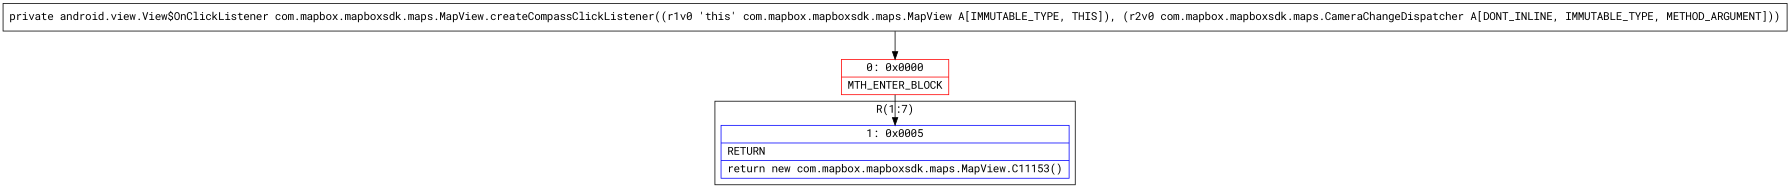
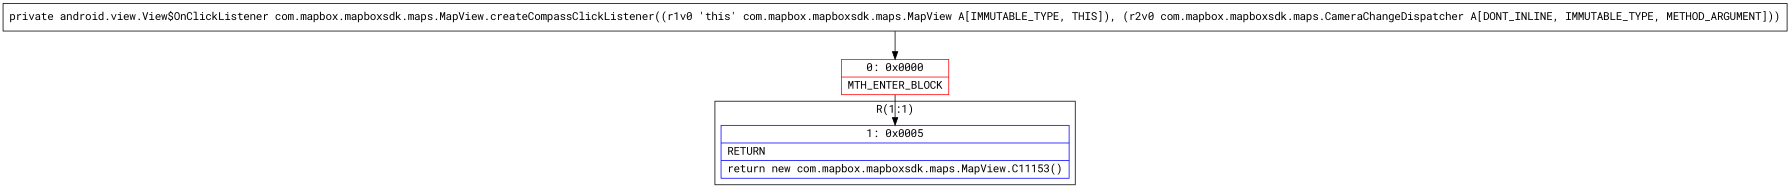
(895, 110) -> (895, 110)
